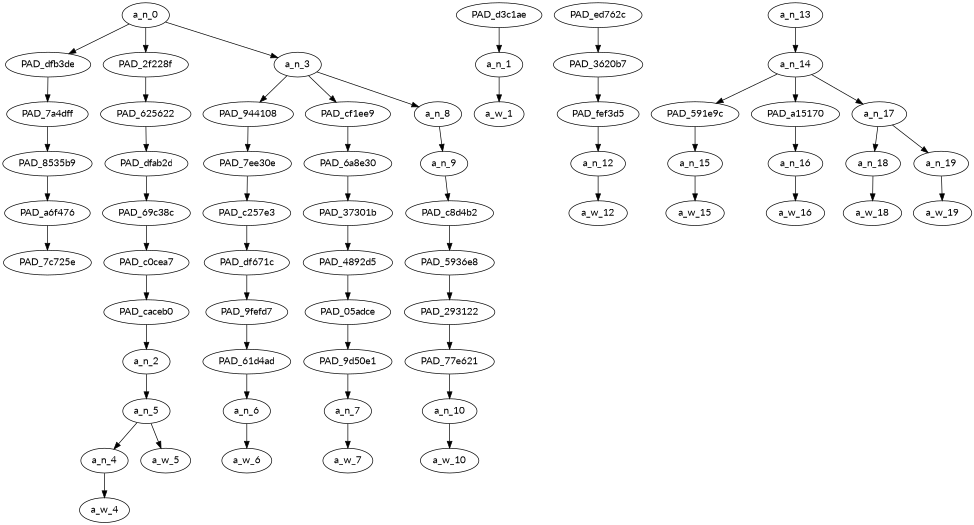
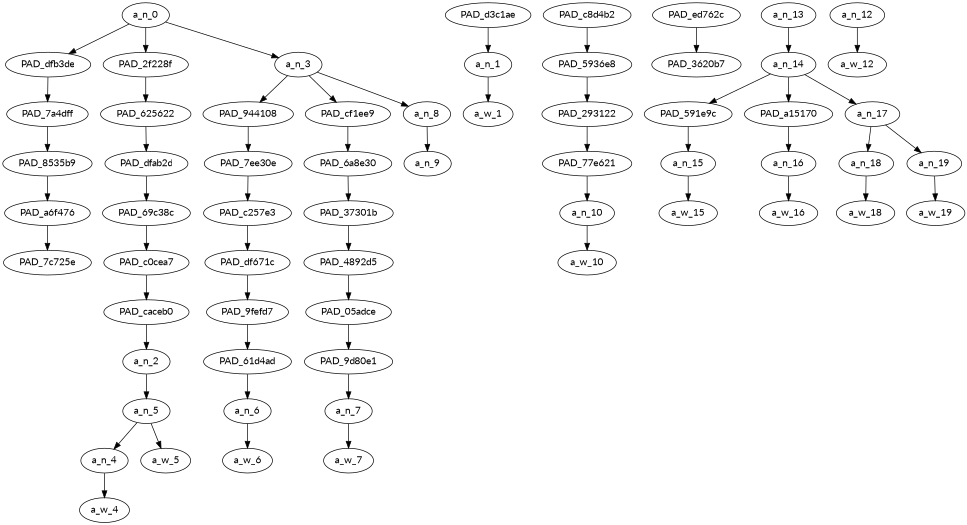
(598, 114) -> none
(446, 185) -> none
(348, 362) -> (349, 362)
